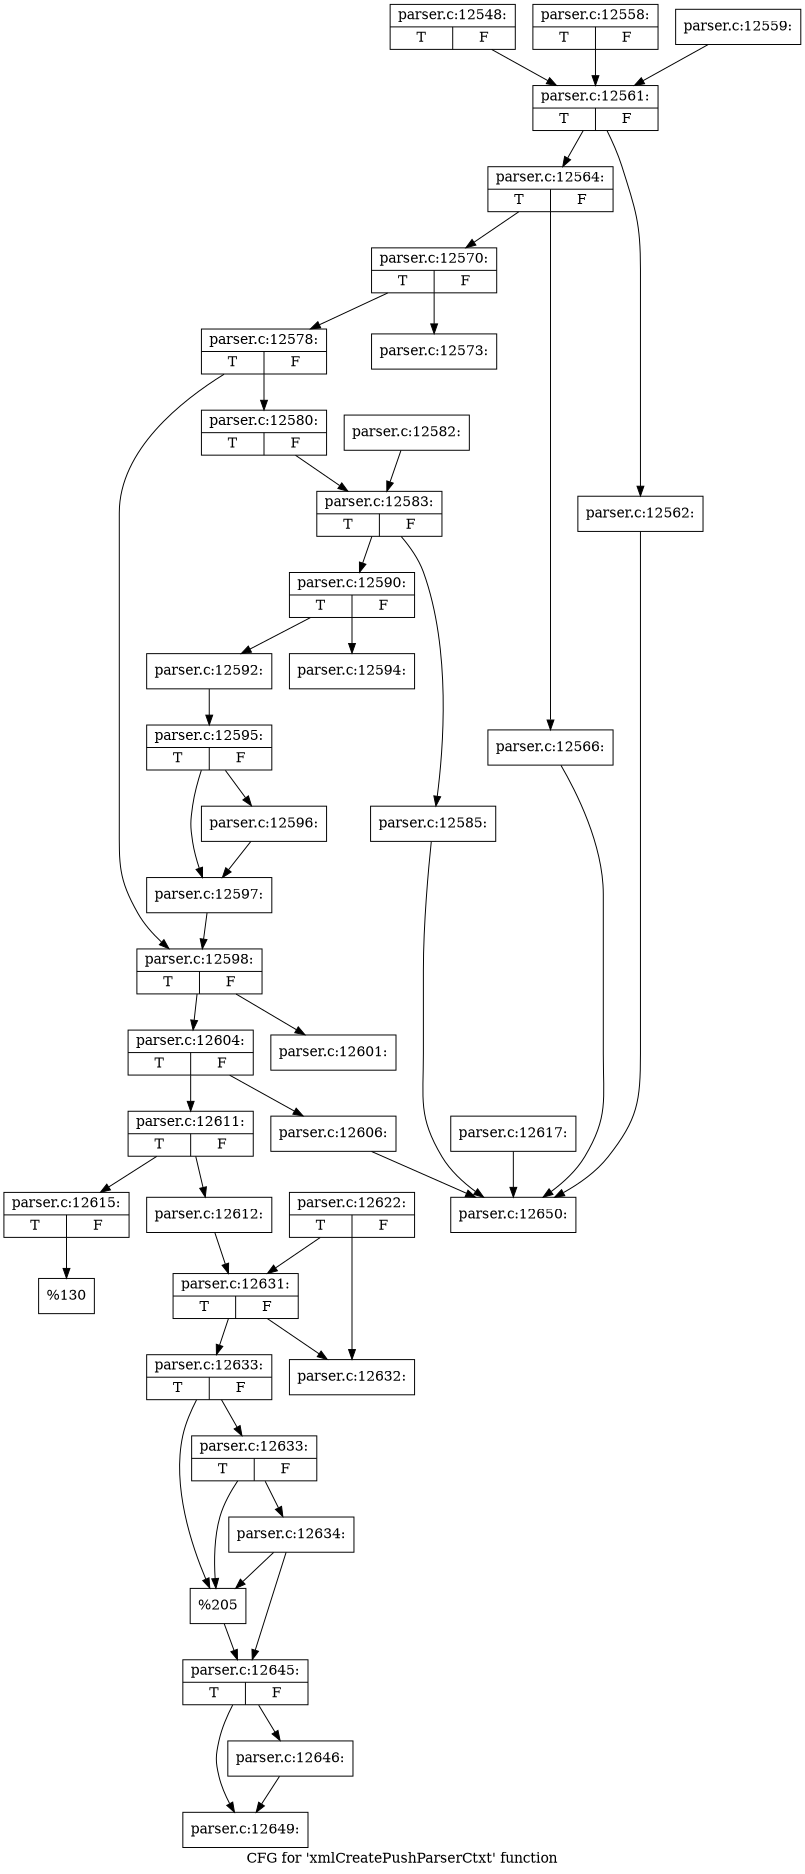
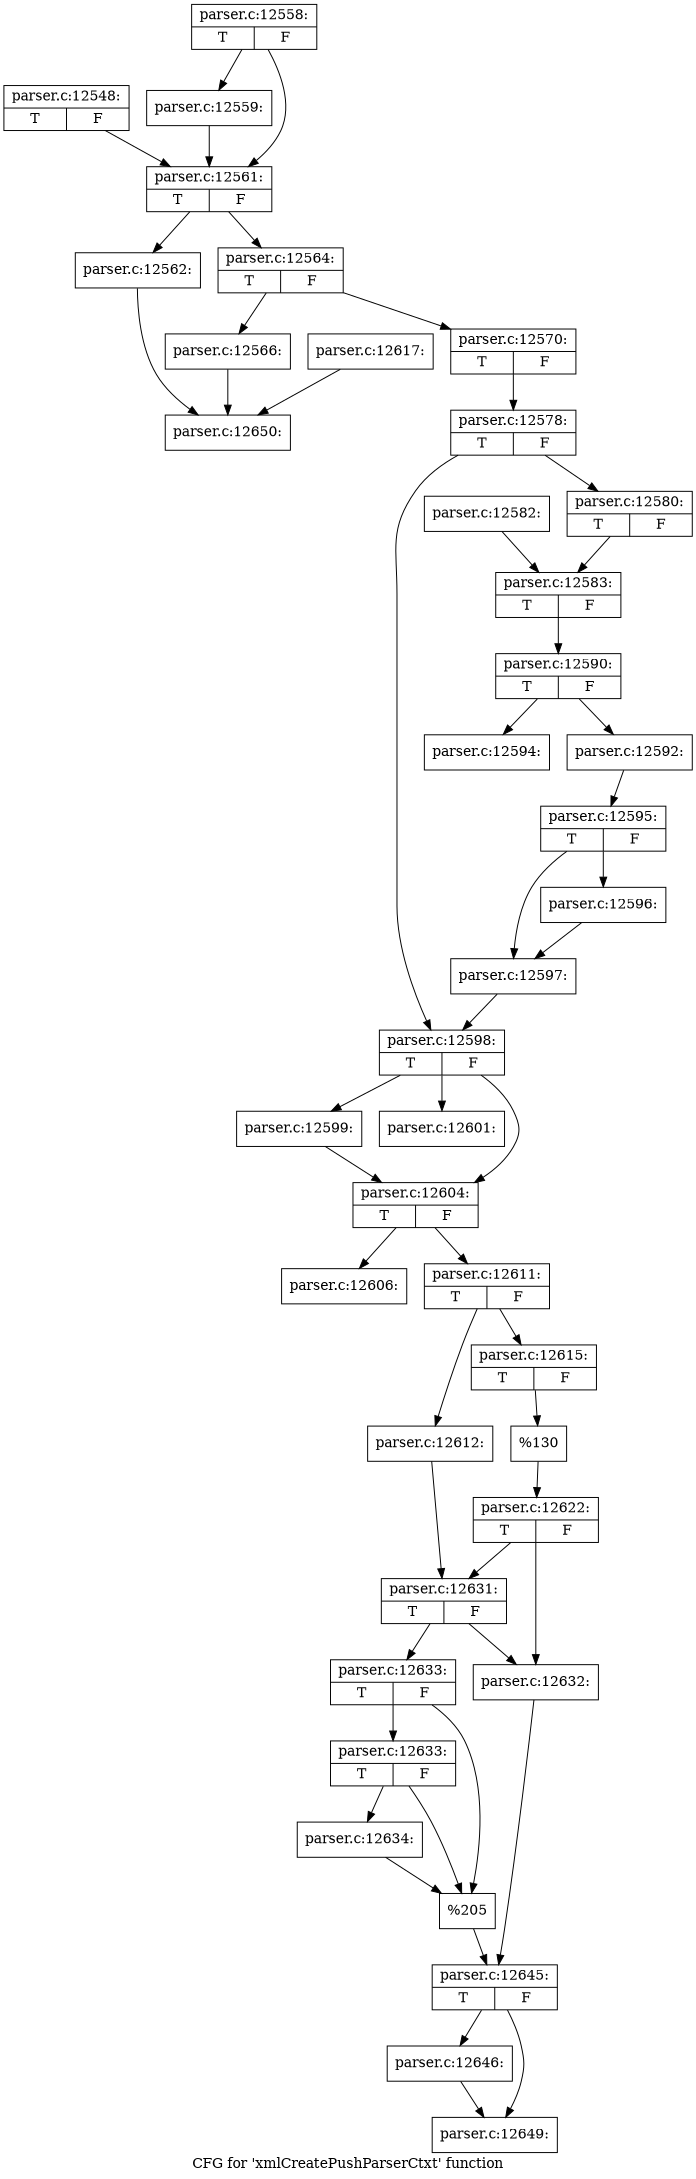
none -> (233, 66)
(434, 352) -> none
(433, 824) -> none
none -> (299, 1129)
(419, 1172) -> none
none -> (538, 1475)
(271, 1601) -> (518, 1828)
